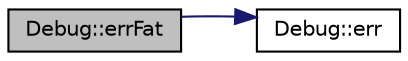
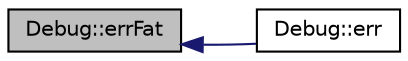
(208, 16) -> (230, 45)
